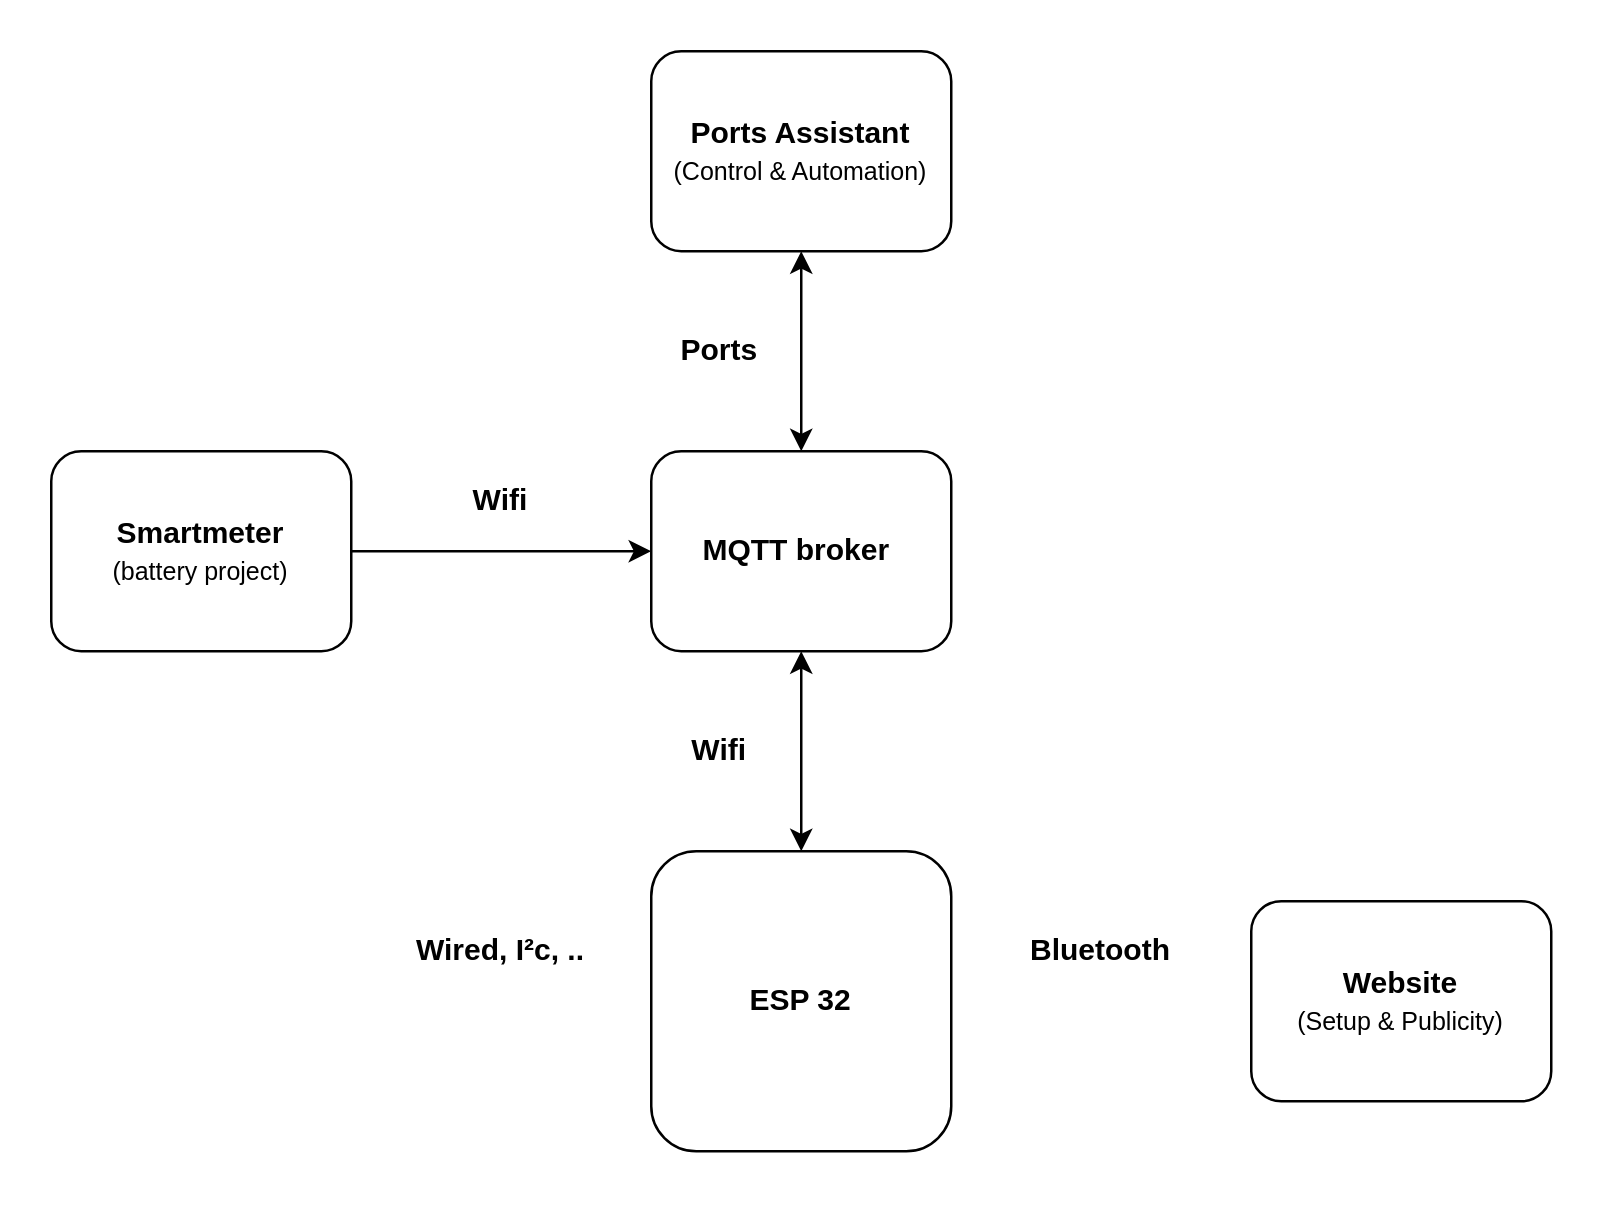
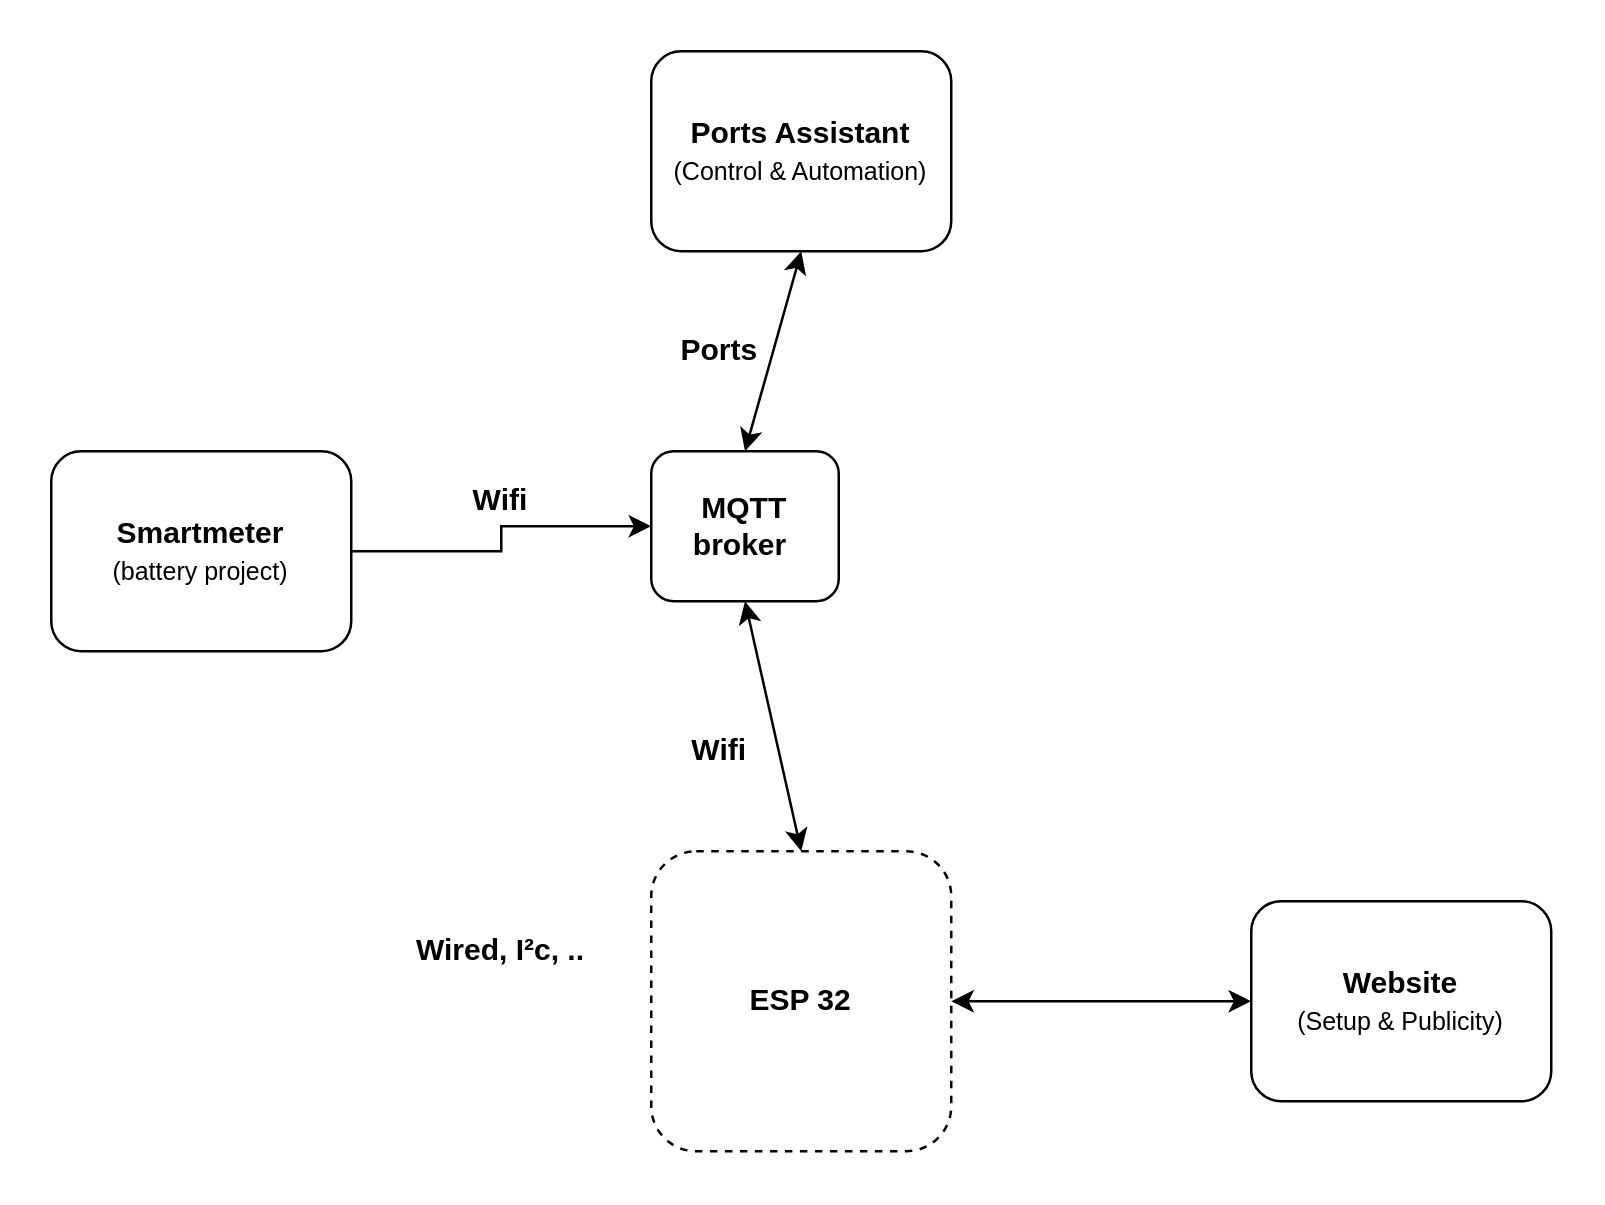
(801, 551) -> (745, 526)
(1101, 951) -> none
(801, 1001) -> (801, 1001)
none -> (1101, 1001)
